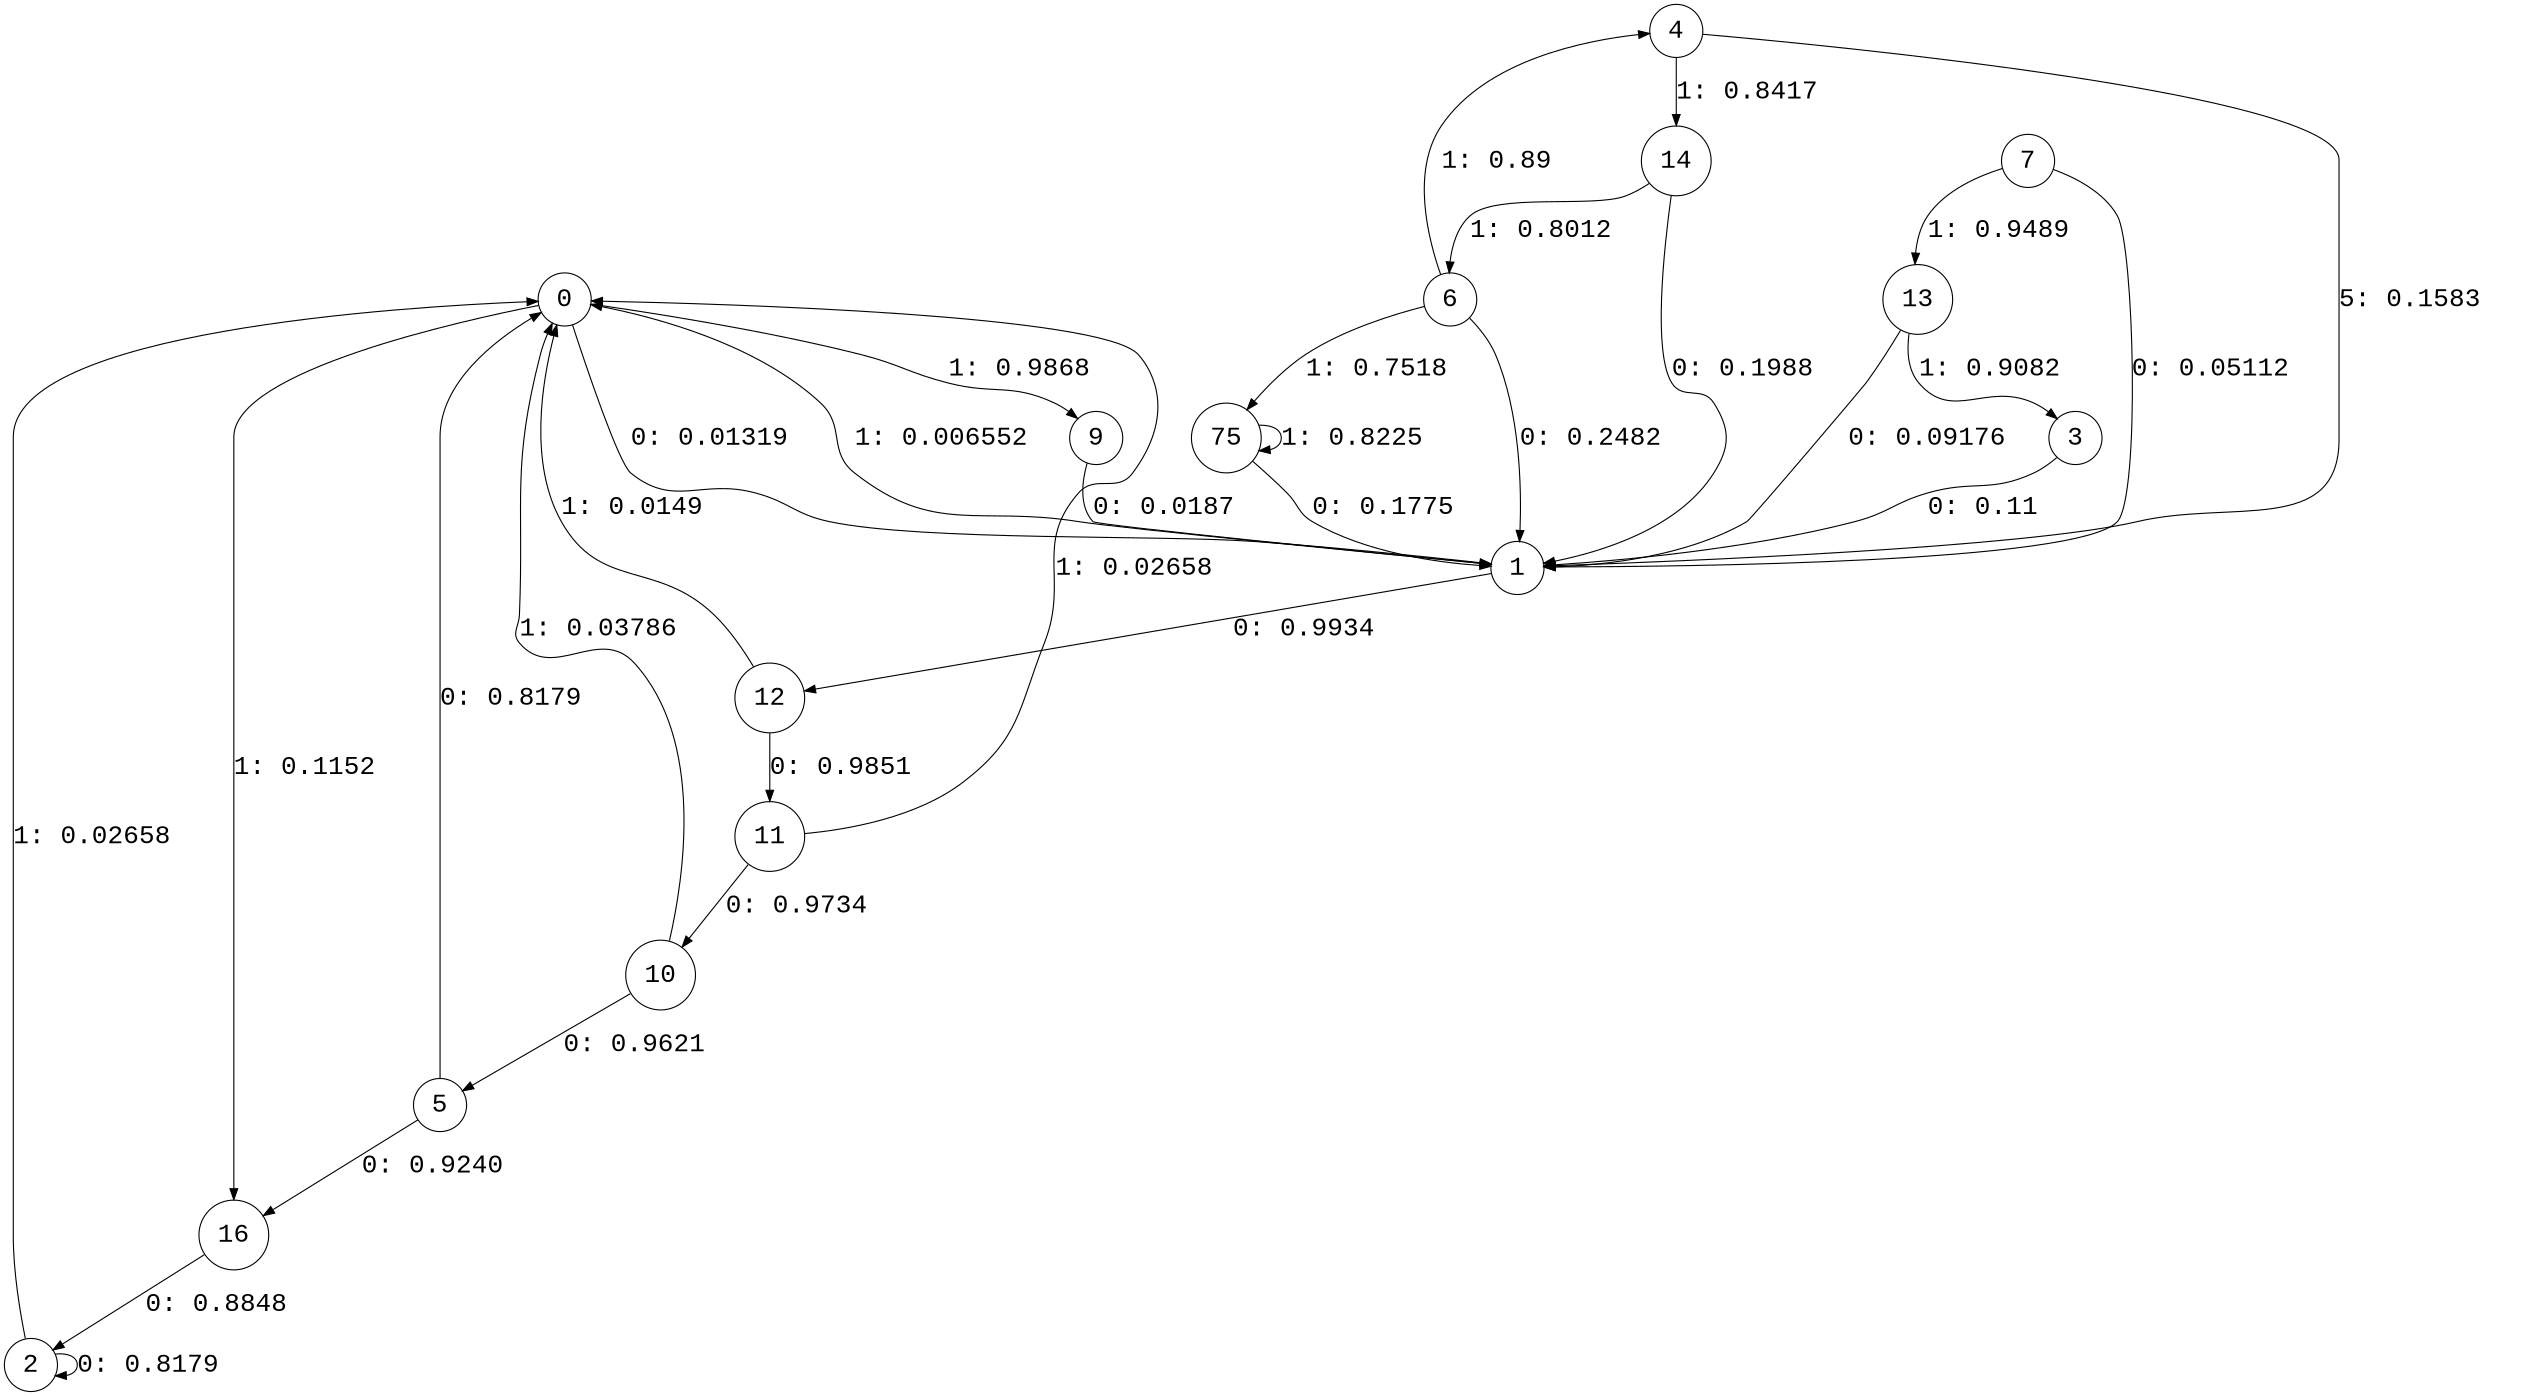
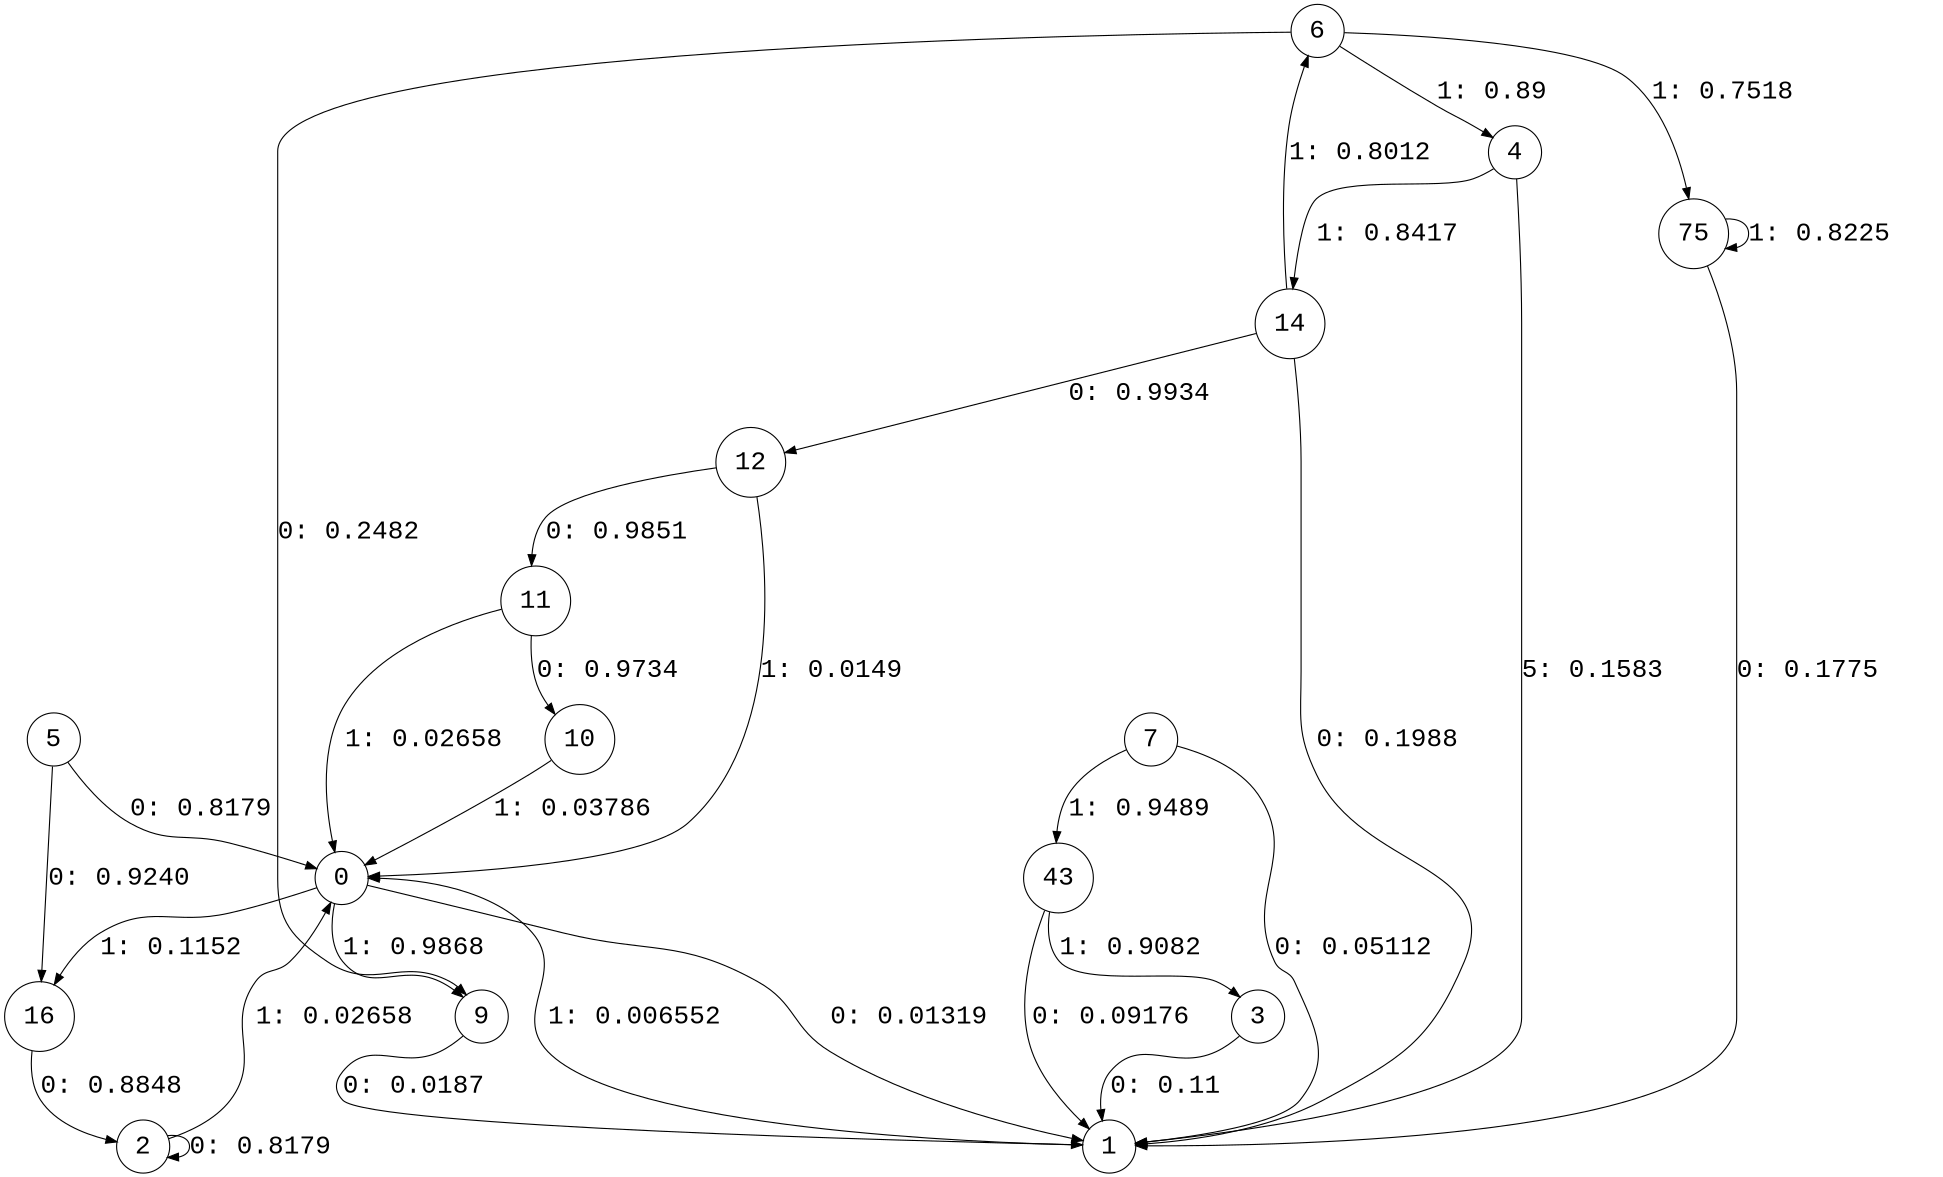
(1918, 299) -> (1058, 878)
(1513, 419) -> (302, 128)
(1153, 631) -> (1026, 392)
(551, 1039) -> none
